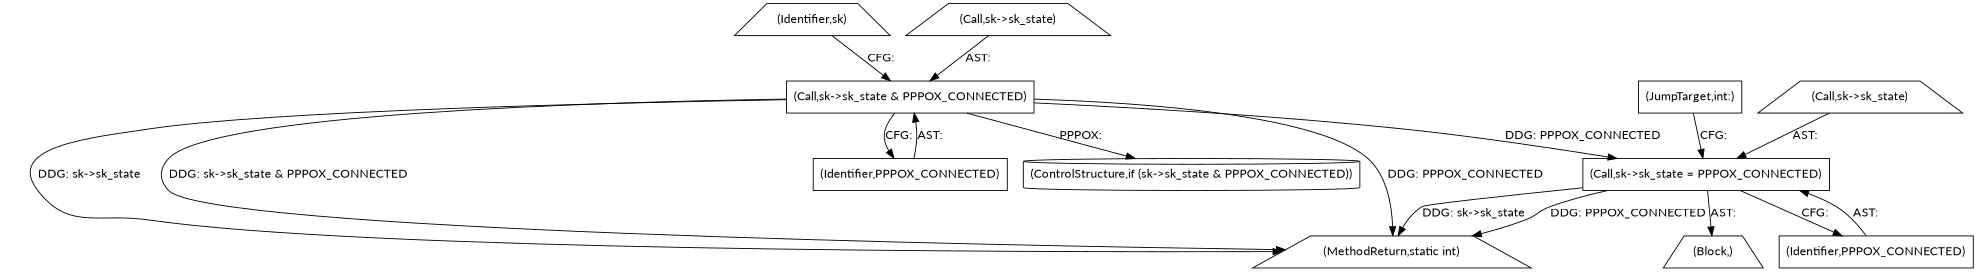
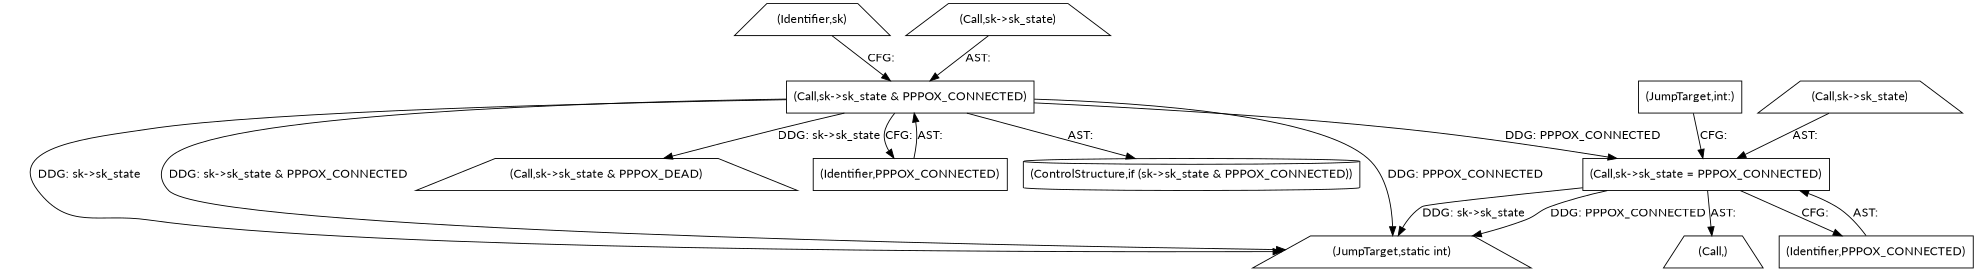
(1083, 136) -> (1083, 136)
none -> (607, 174)
(1392, 252) -> (1392, 252)
(1713, 252) -> (1713, 252)
